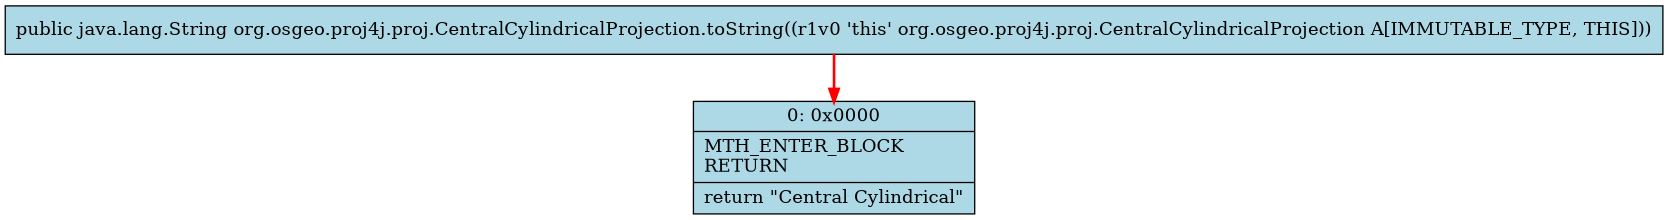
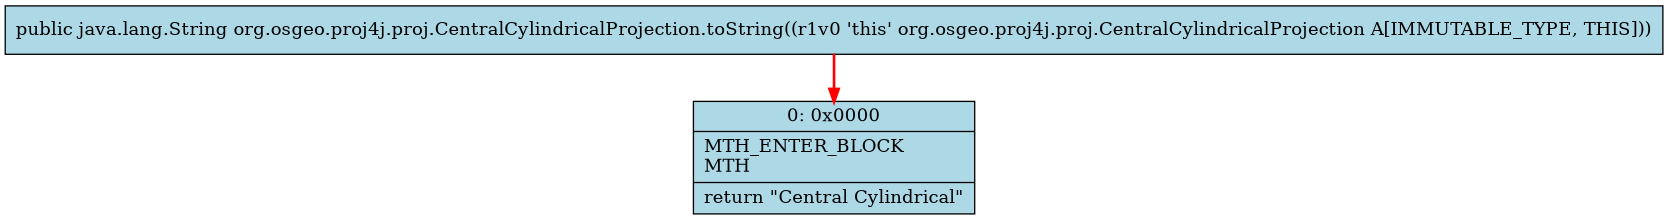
(746, 166) -> (727, 166)
